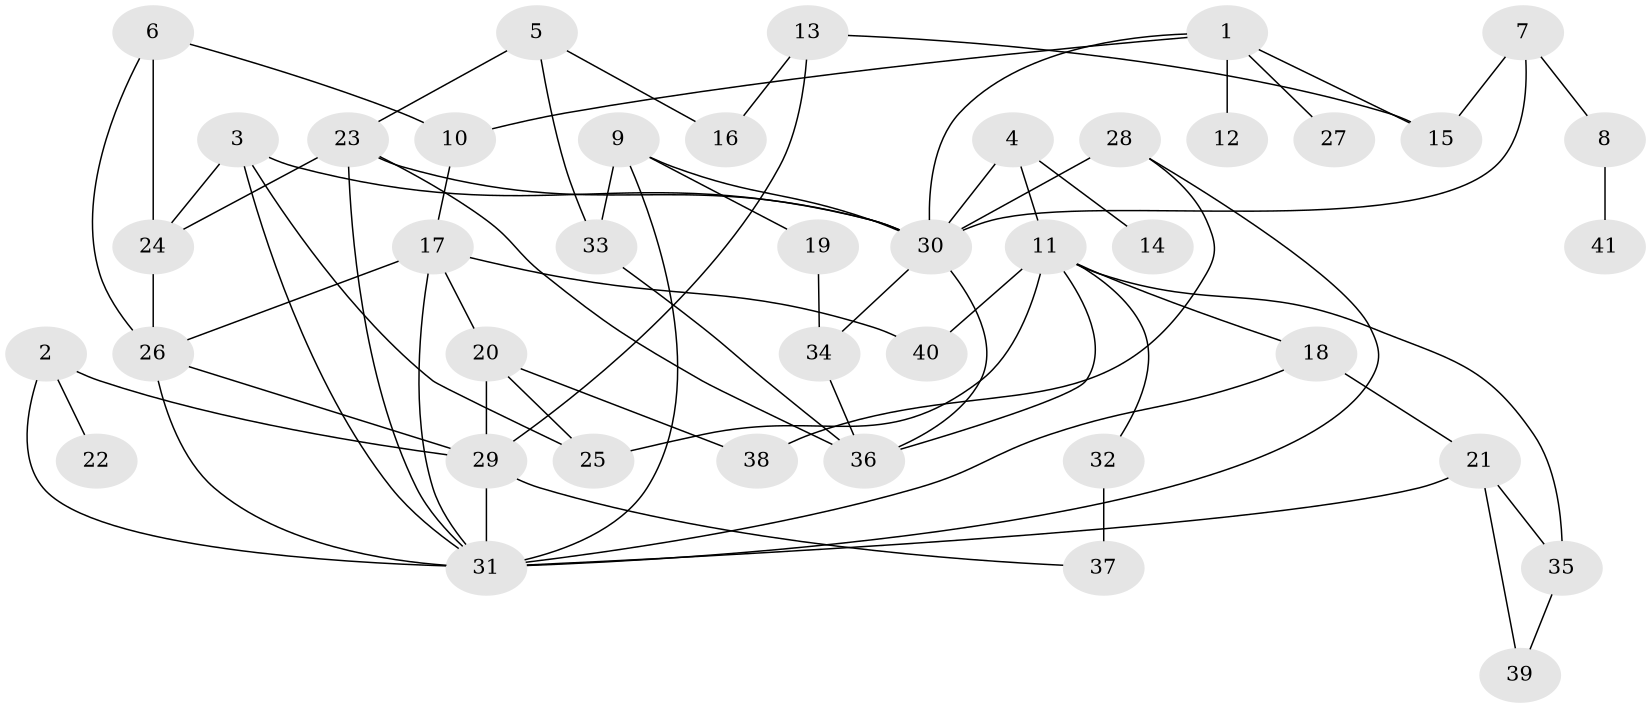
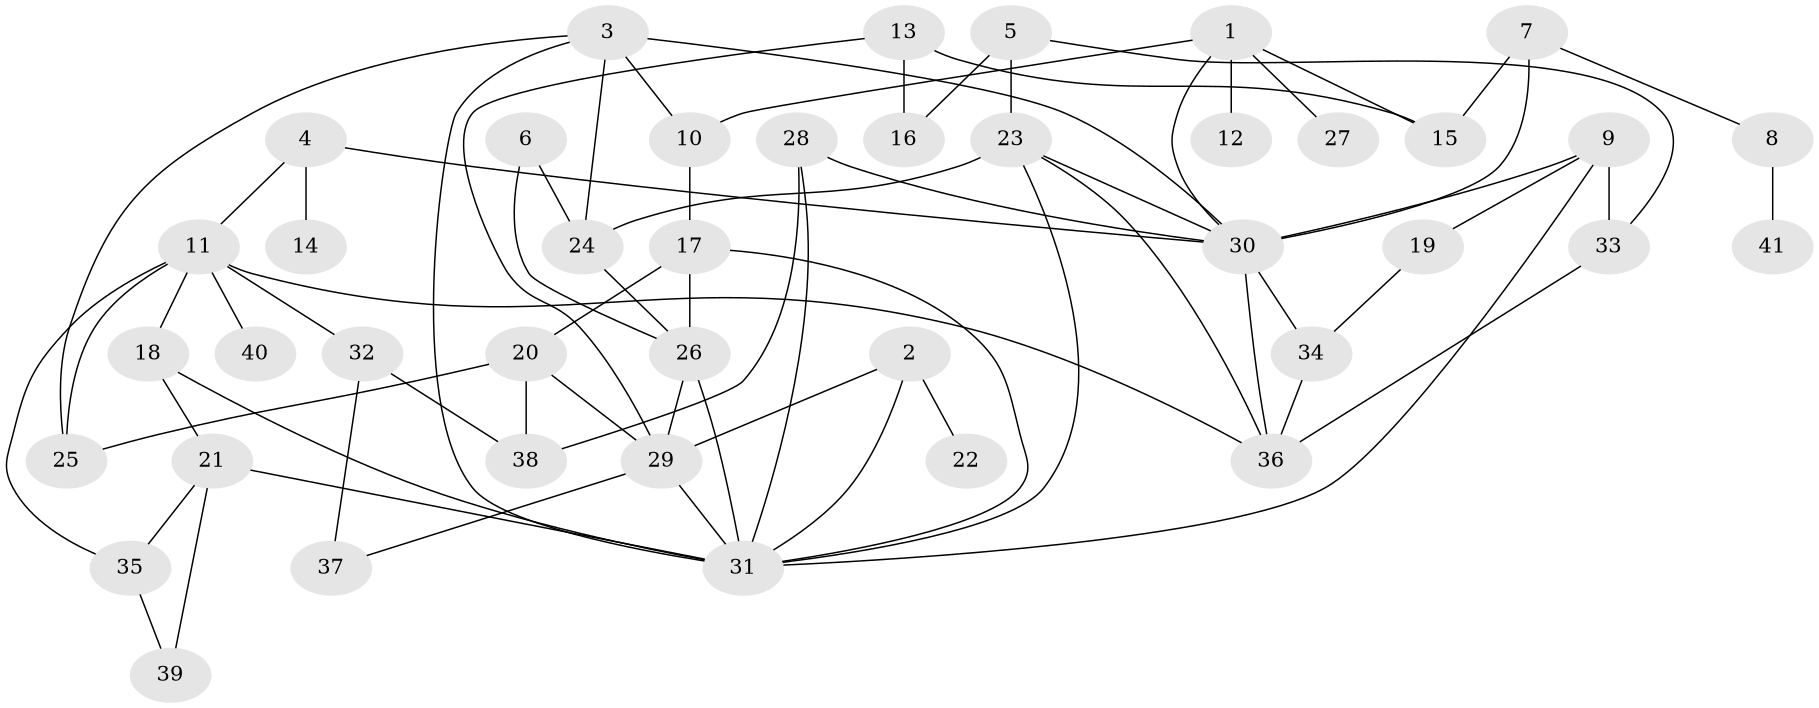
(308, 80) -> (649, 86)
(706, 294) -> none
none -> (455, 414)
